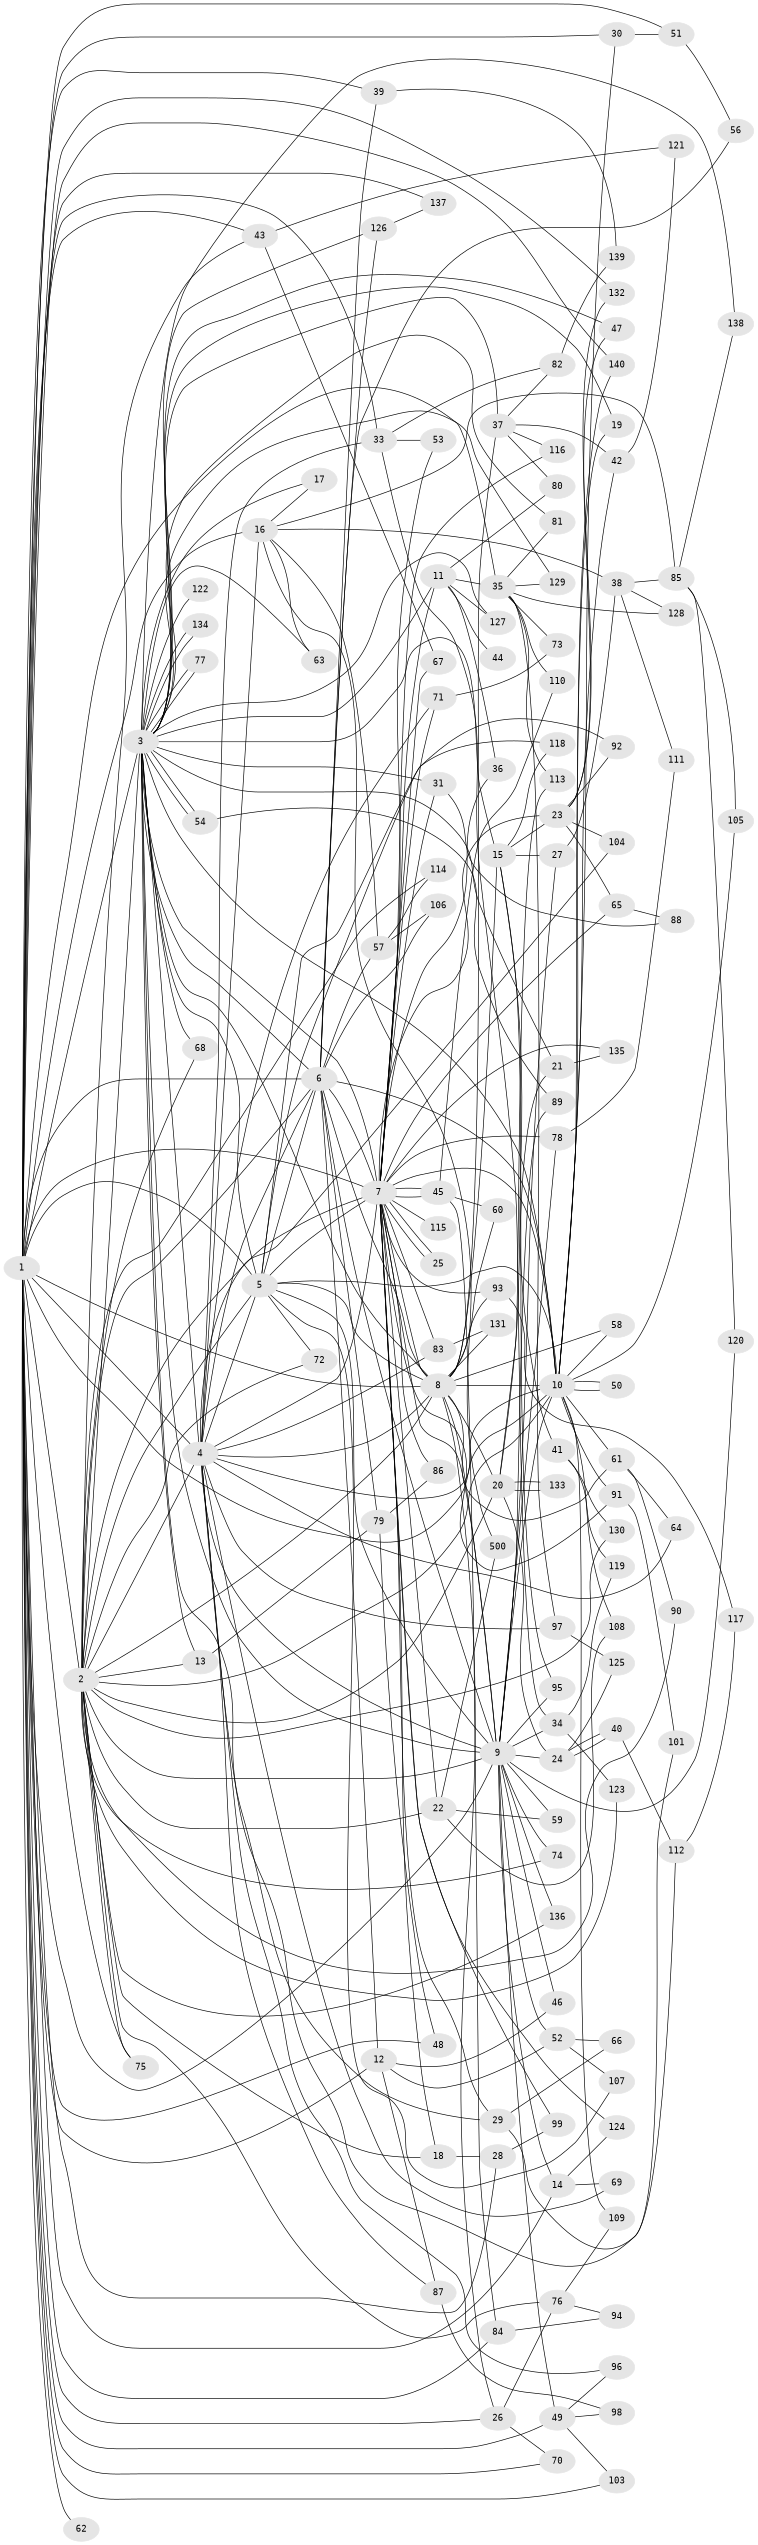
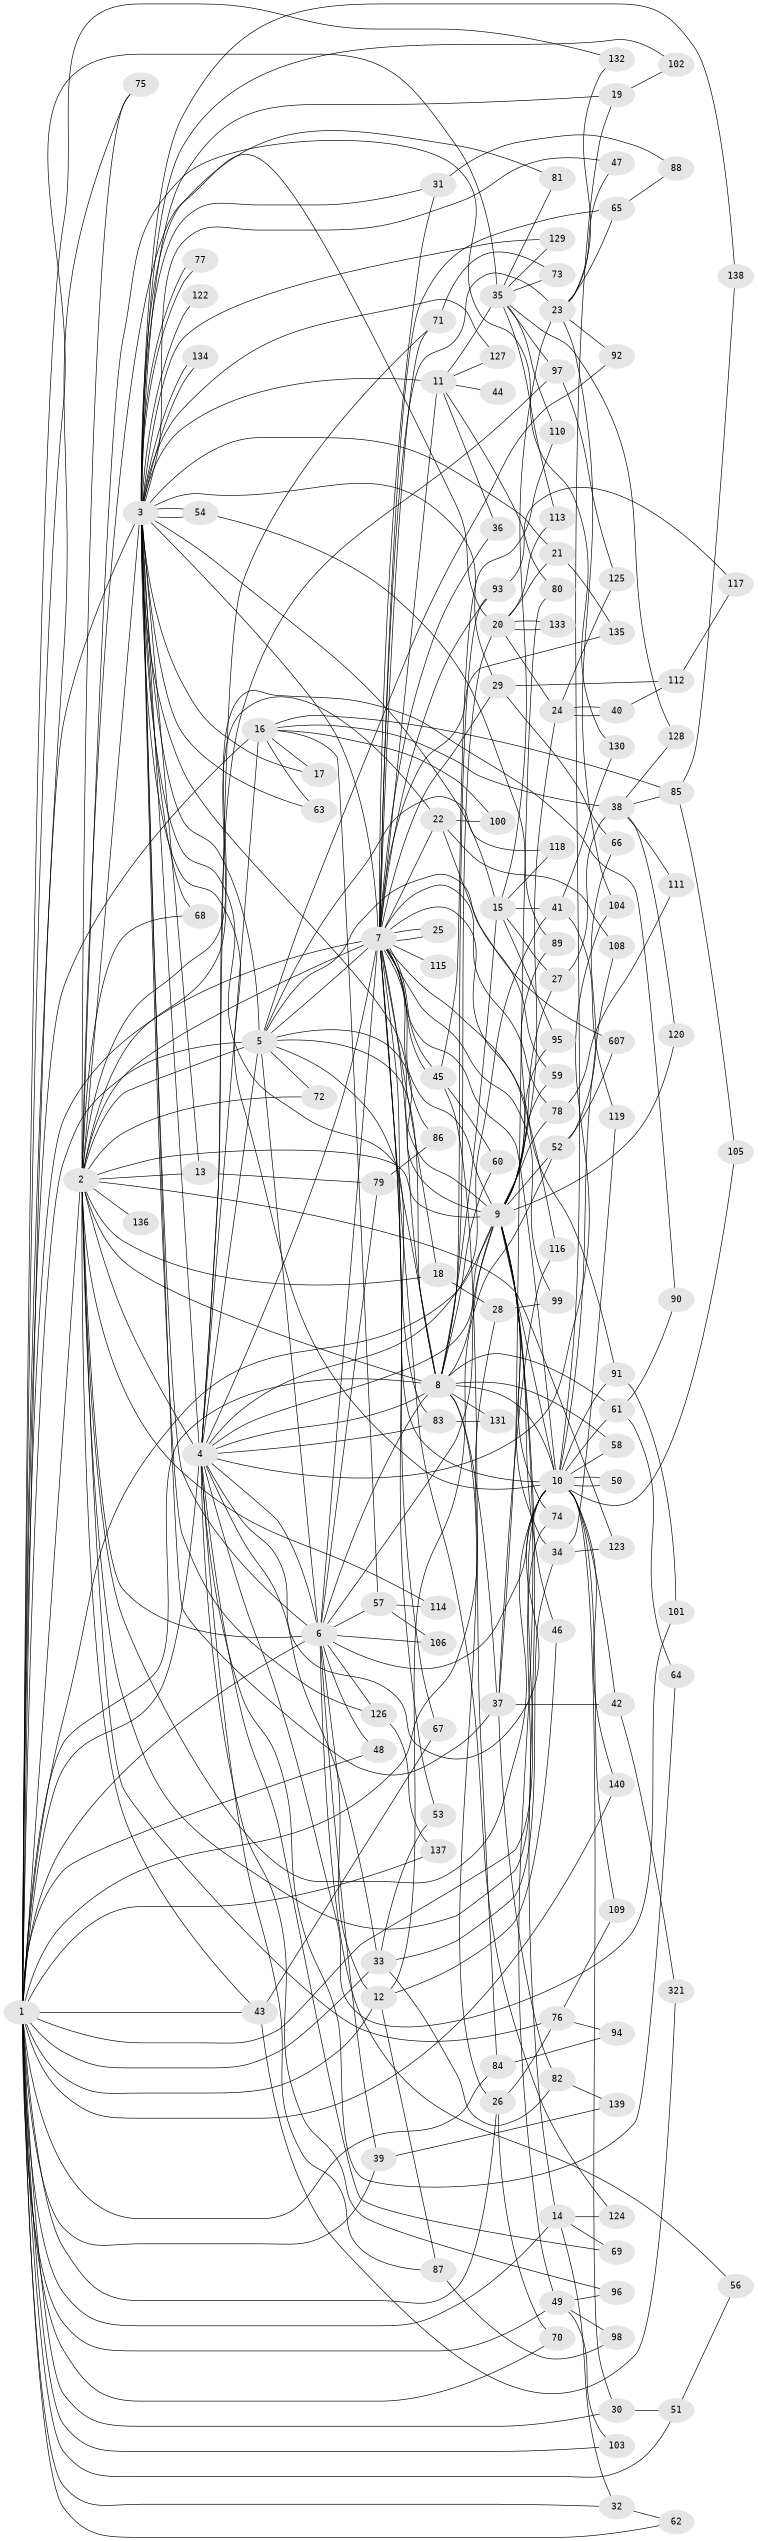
none -> (676, 65)
(676, 146) -> (676, 1991)
(719, 939) -> (657, 908)
none -> (475, 1249)
(498, 1547) -> (498, 822)
(397, 1785) -> (341, 1696)
(526, 1836) -> none
(617, 2082) -> (617, 1042)
none -> (617, 2507)
